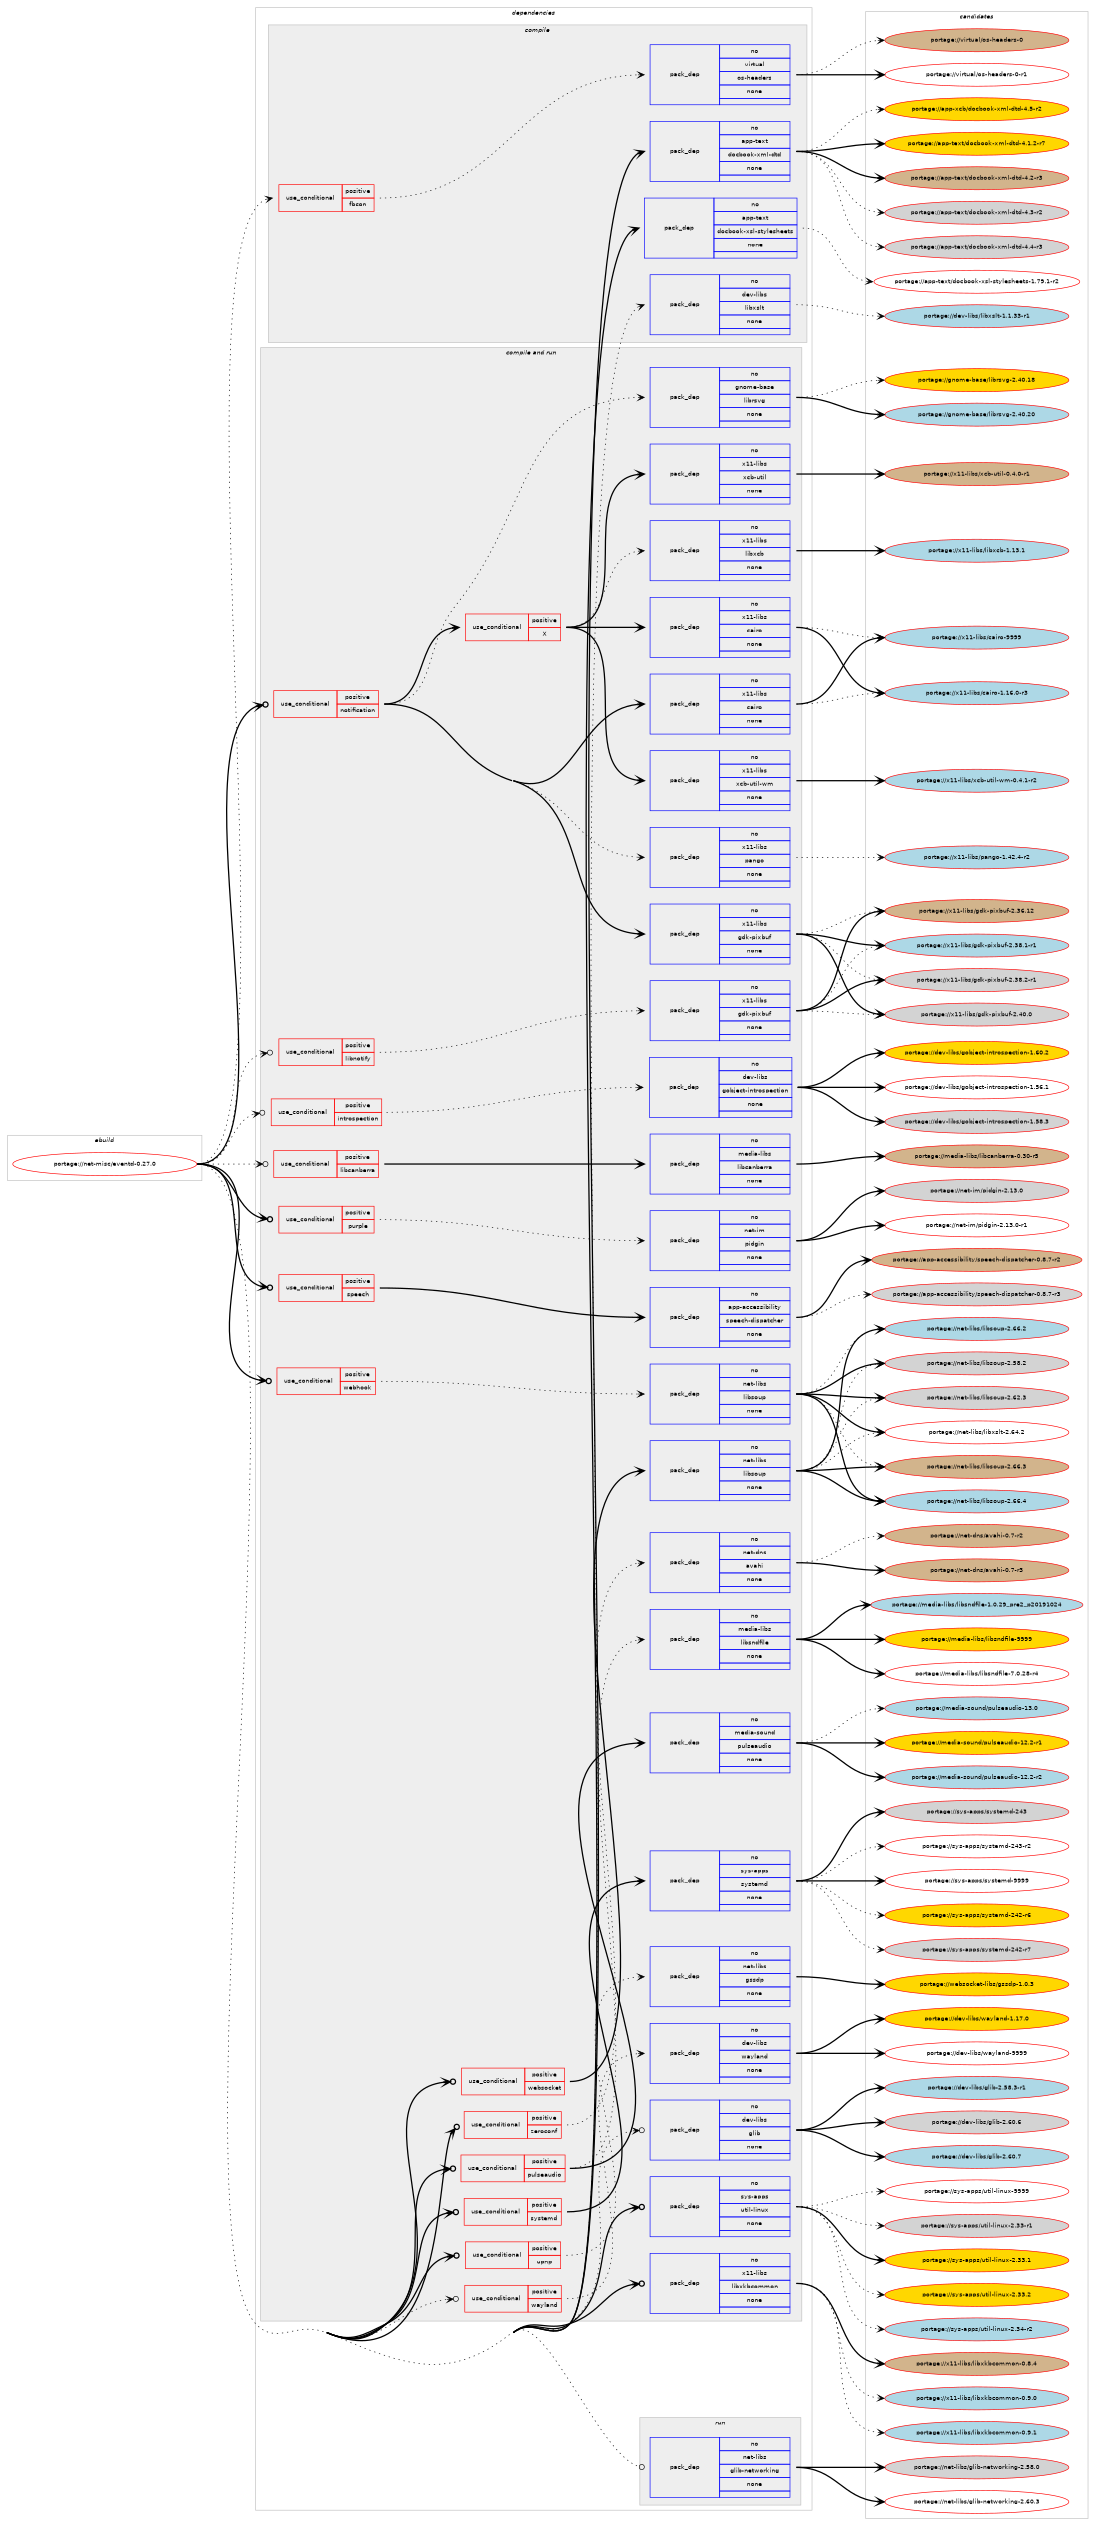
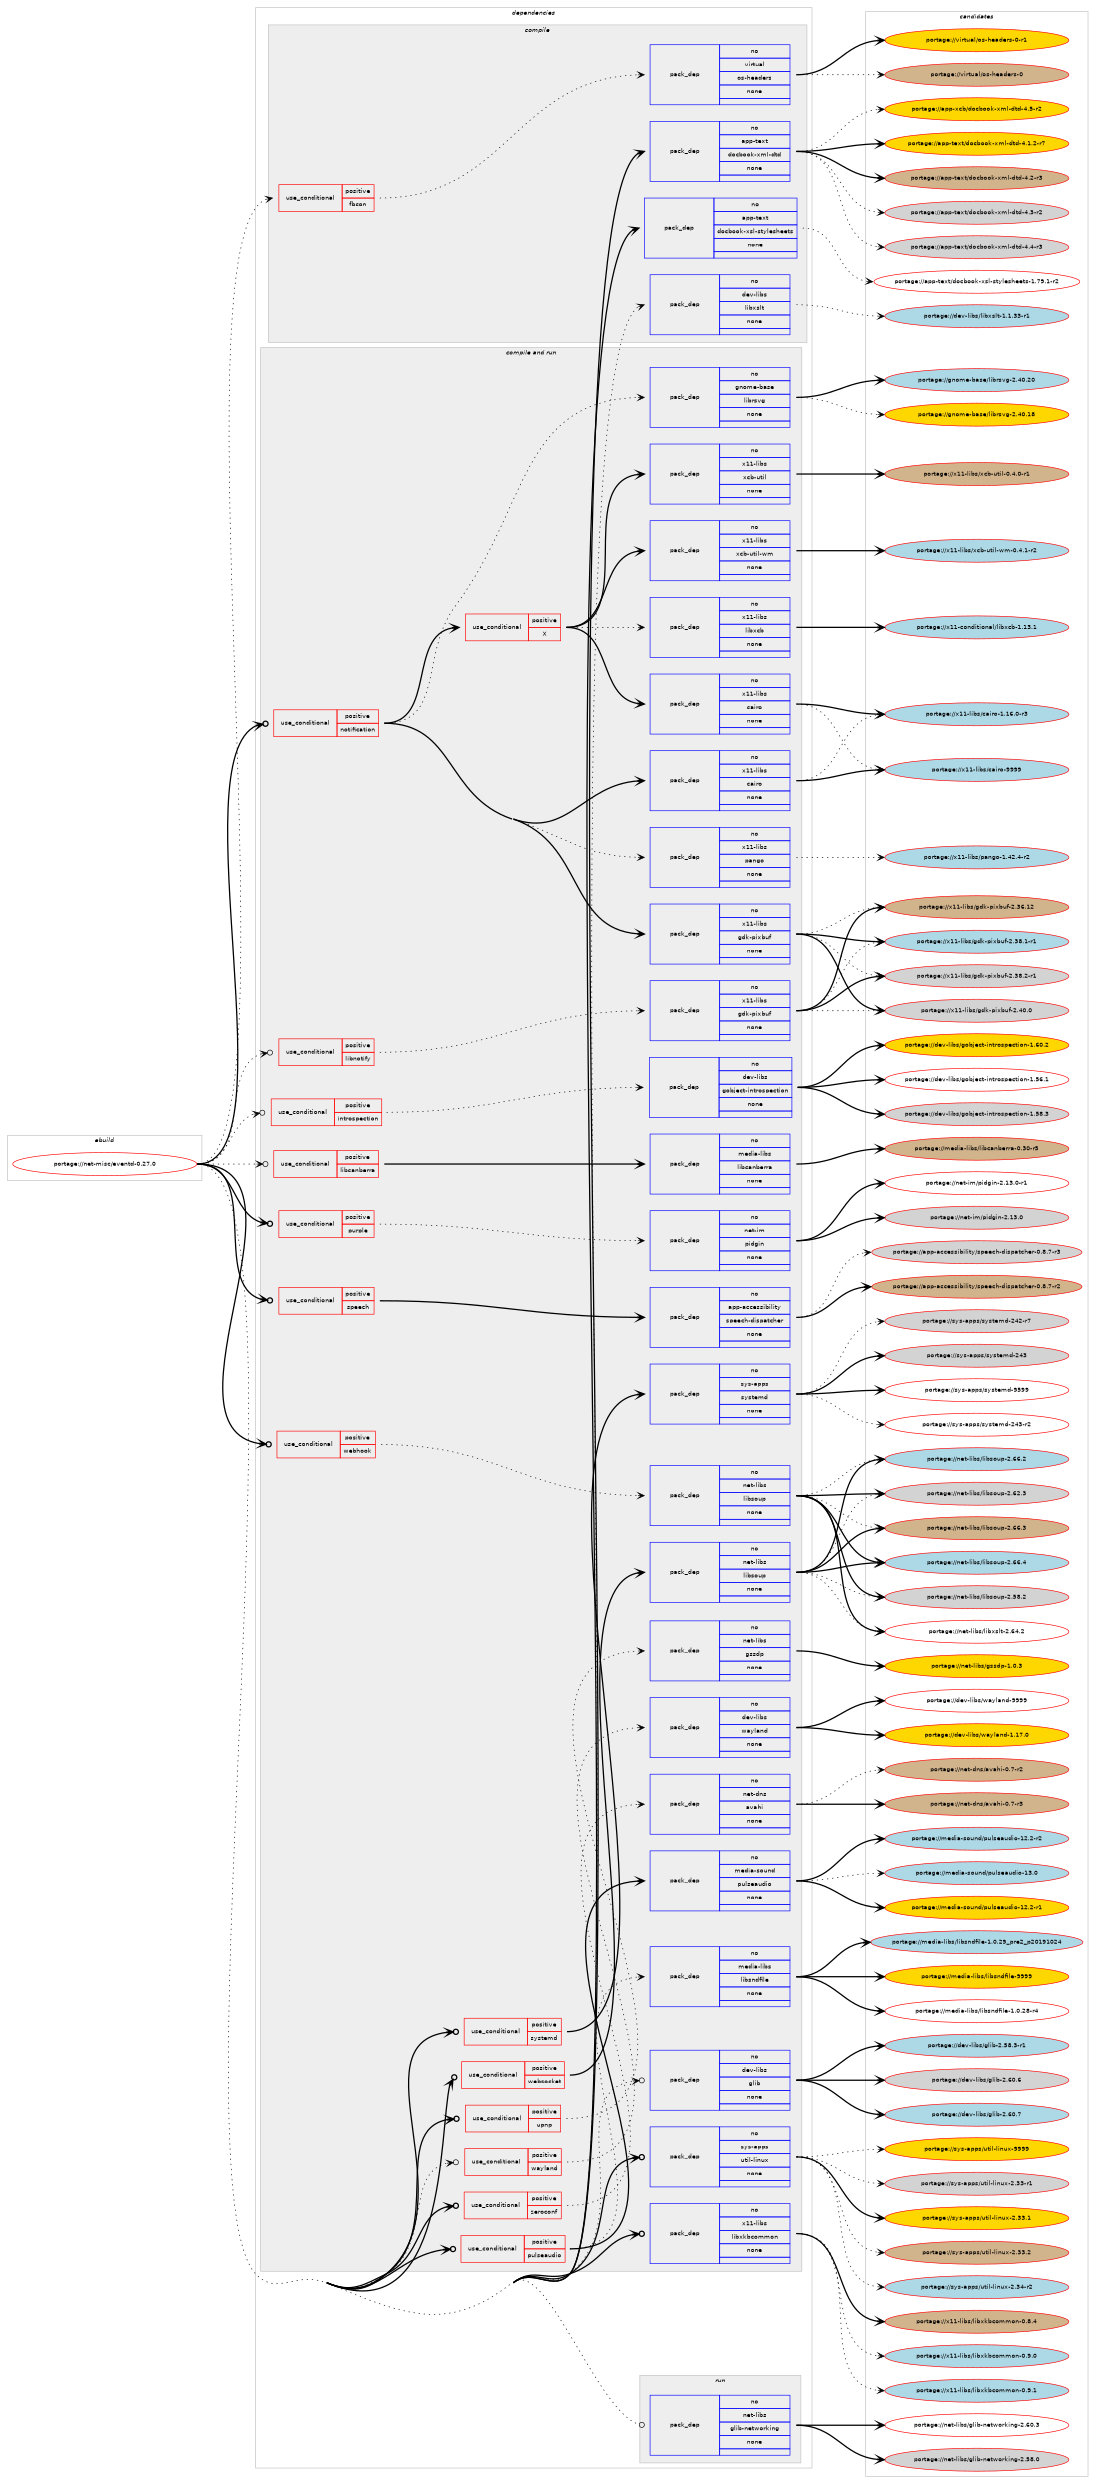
(977, 75) -> (977, 40)
(977, 551) -> (977, 627)
(977, 1674) -> (977, 2011)
(977, 1881) -> (977, 1390)
(977, 1915) -> none
(977, 1984) -> (977, 1666)
(977, 2191) -> (977, 2149)
(977, 2295) -> (977, 2253)
